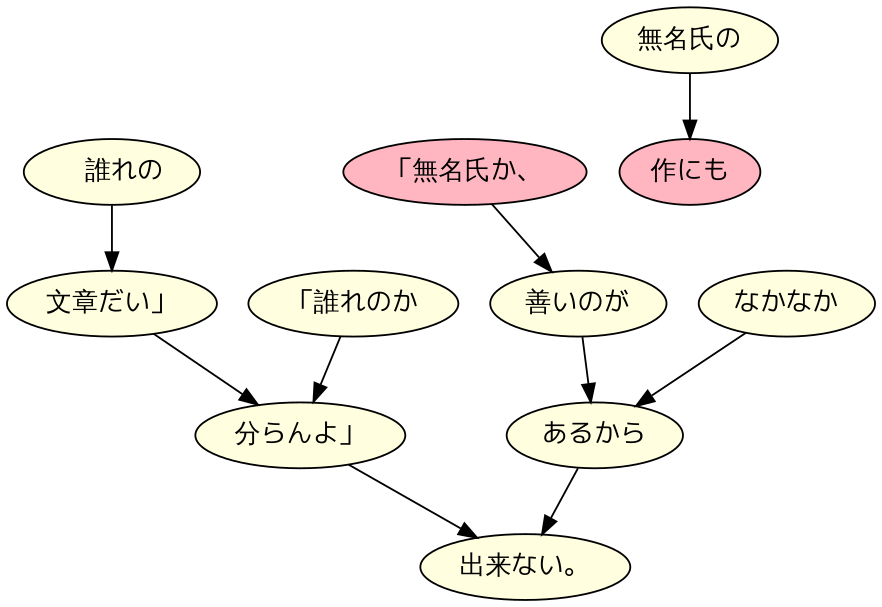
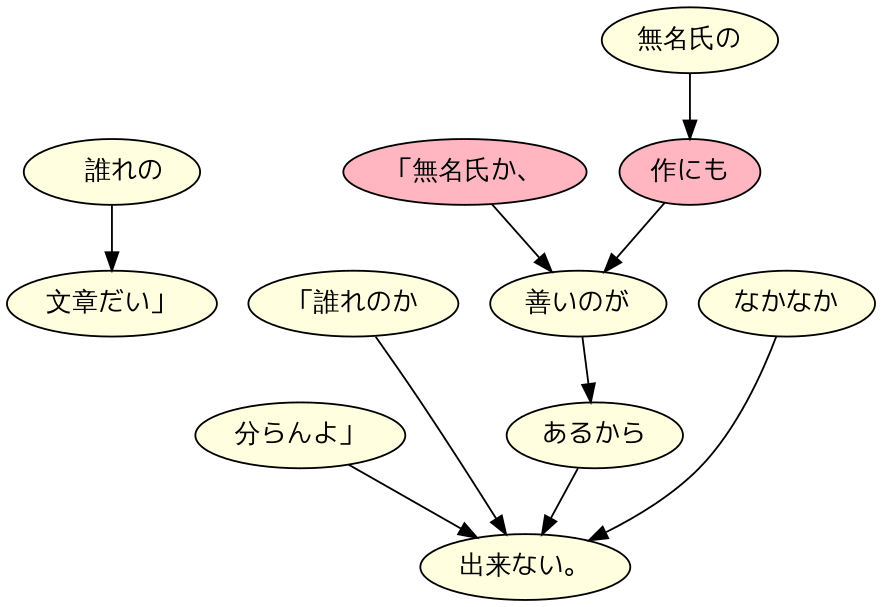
none -> (641, 230)
(331, 360) -> (437, 427)
(198, 364) -> none
(699, 364) -> (713, 453)
